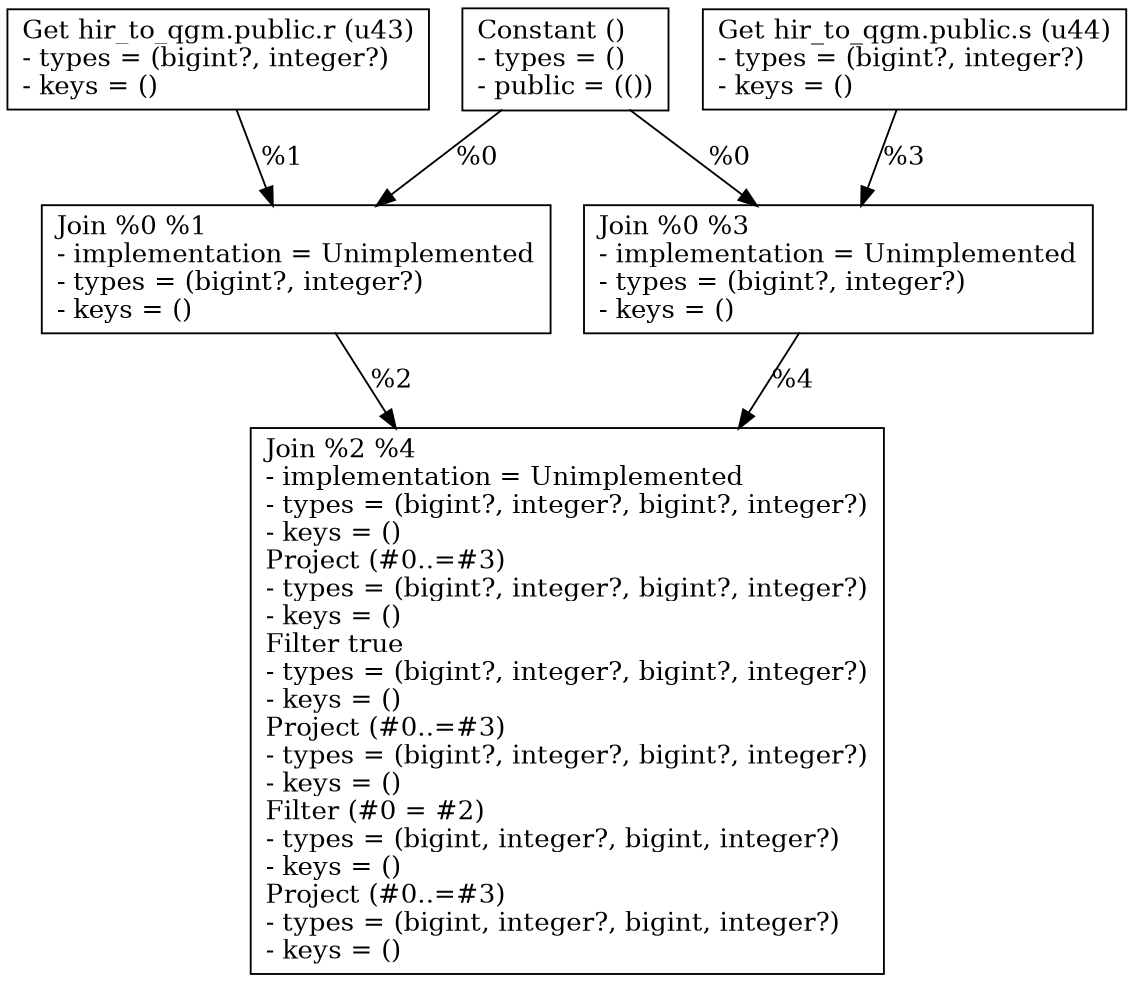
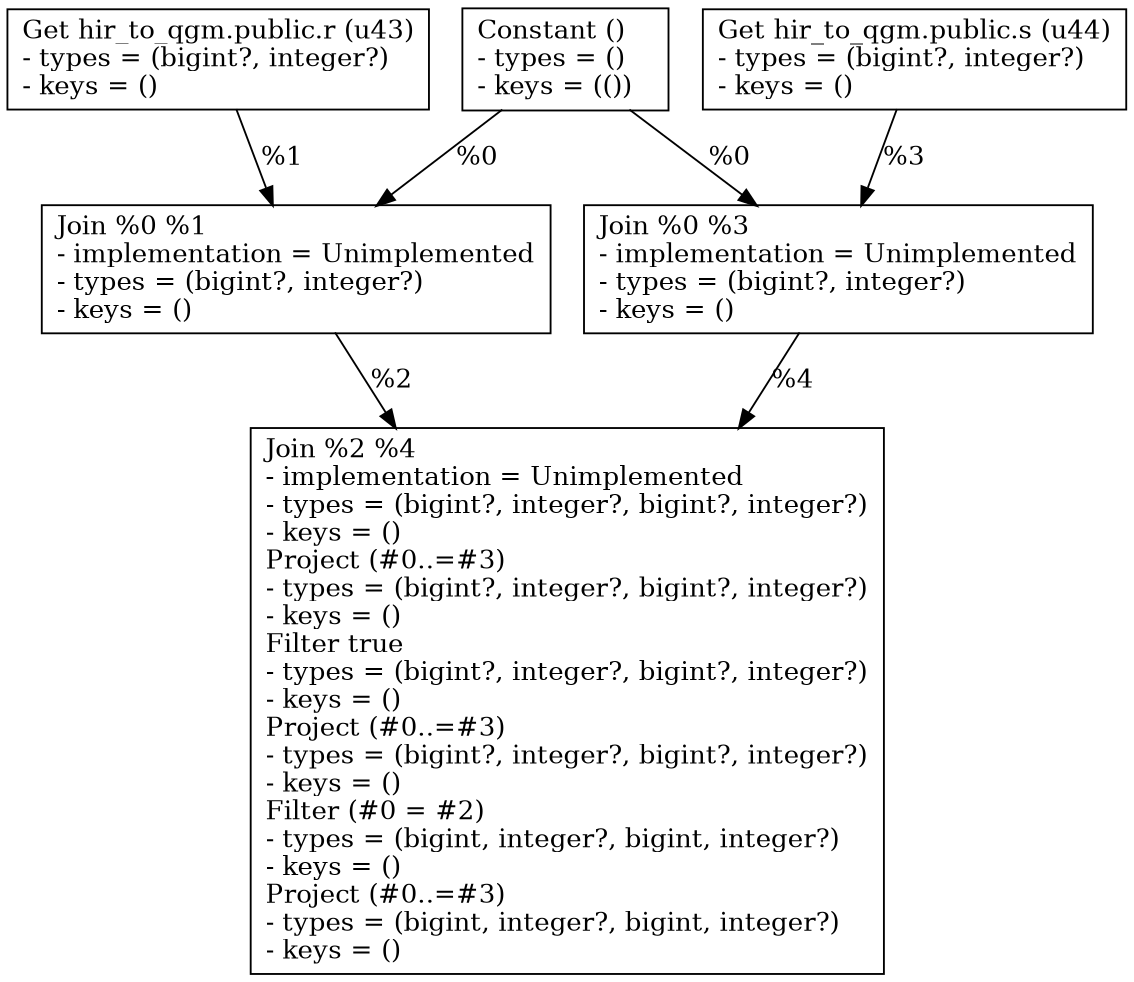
(565, 59) -> (565, 59)
